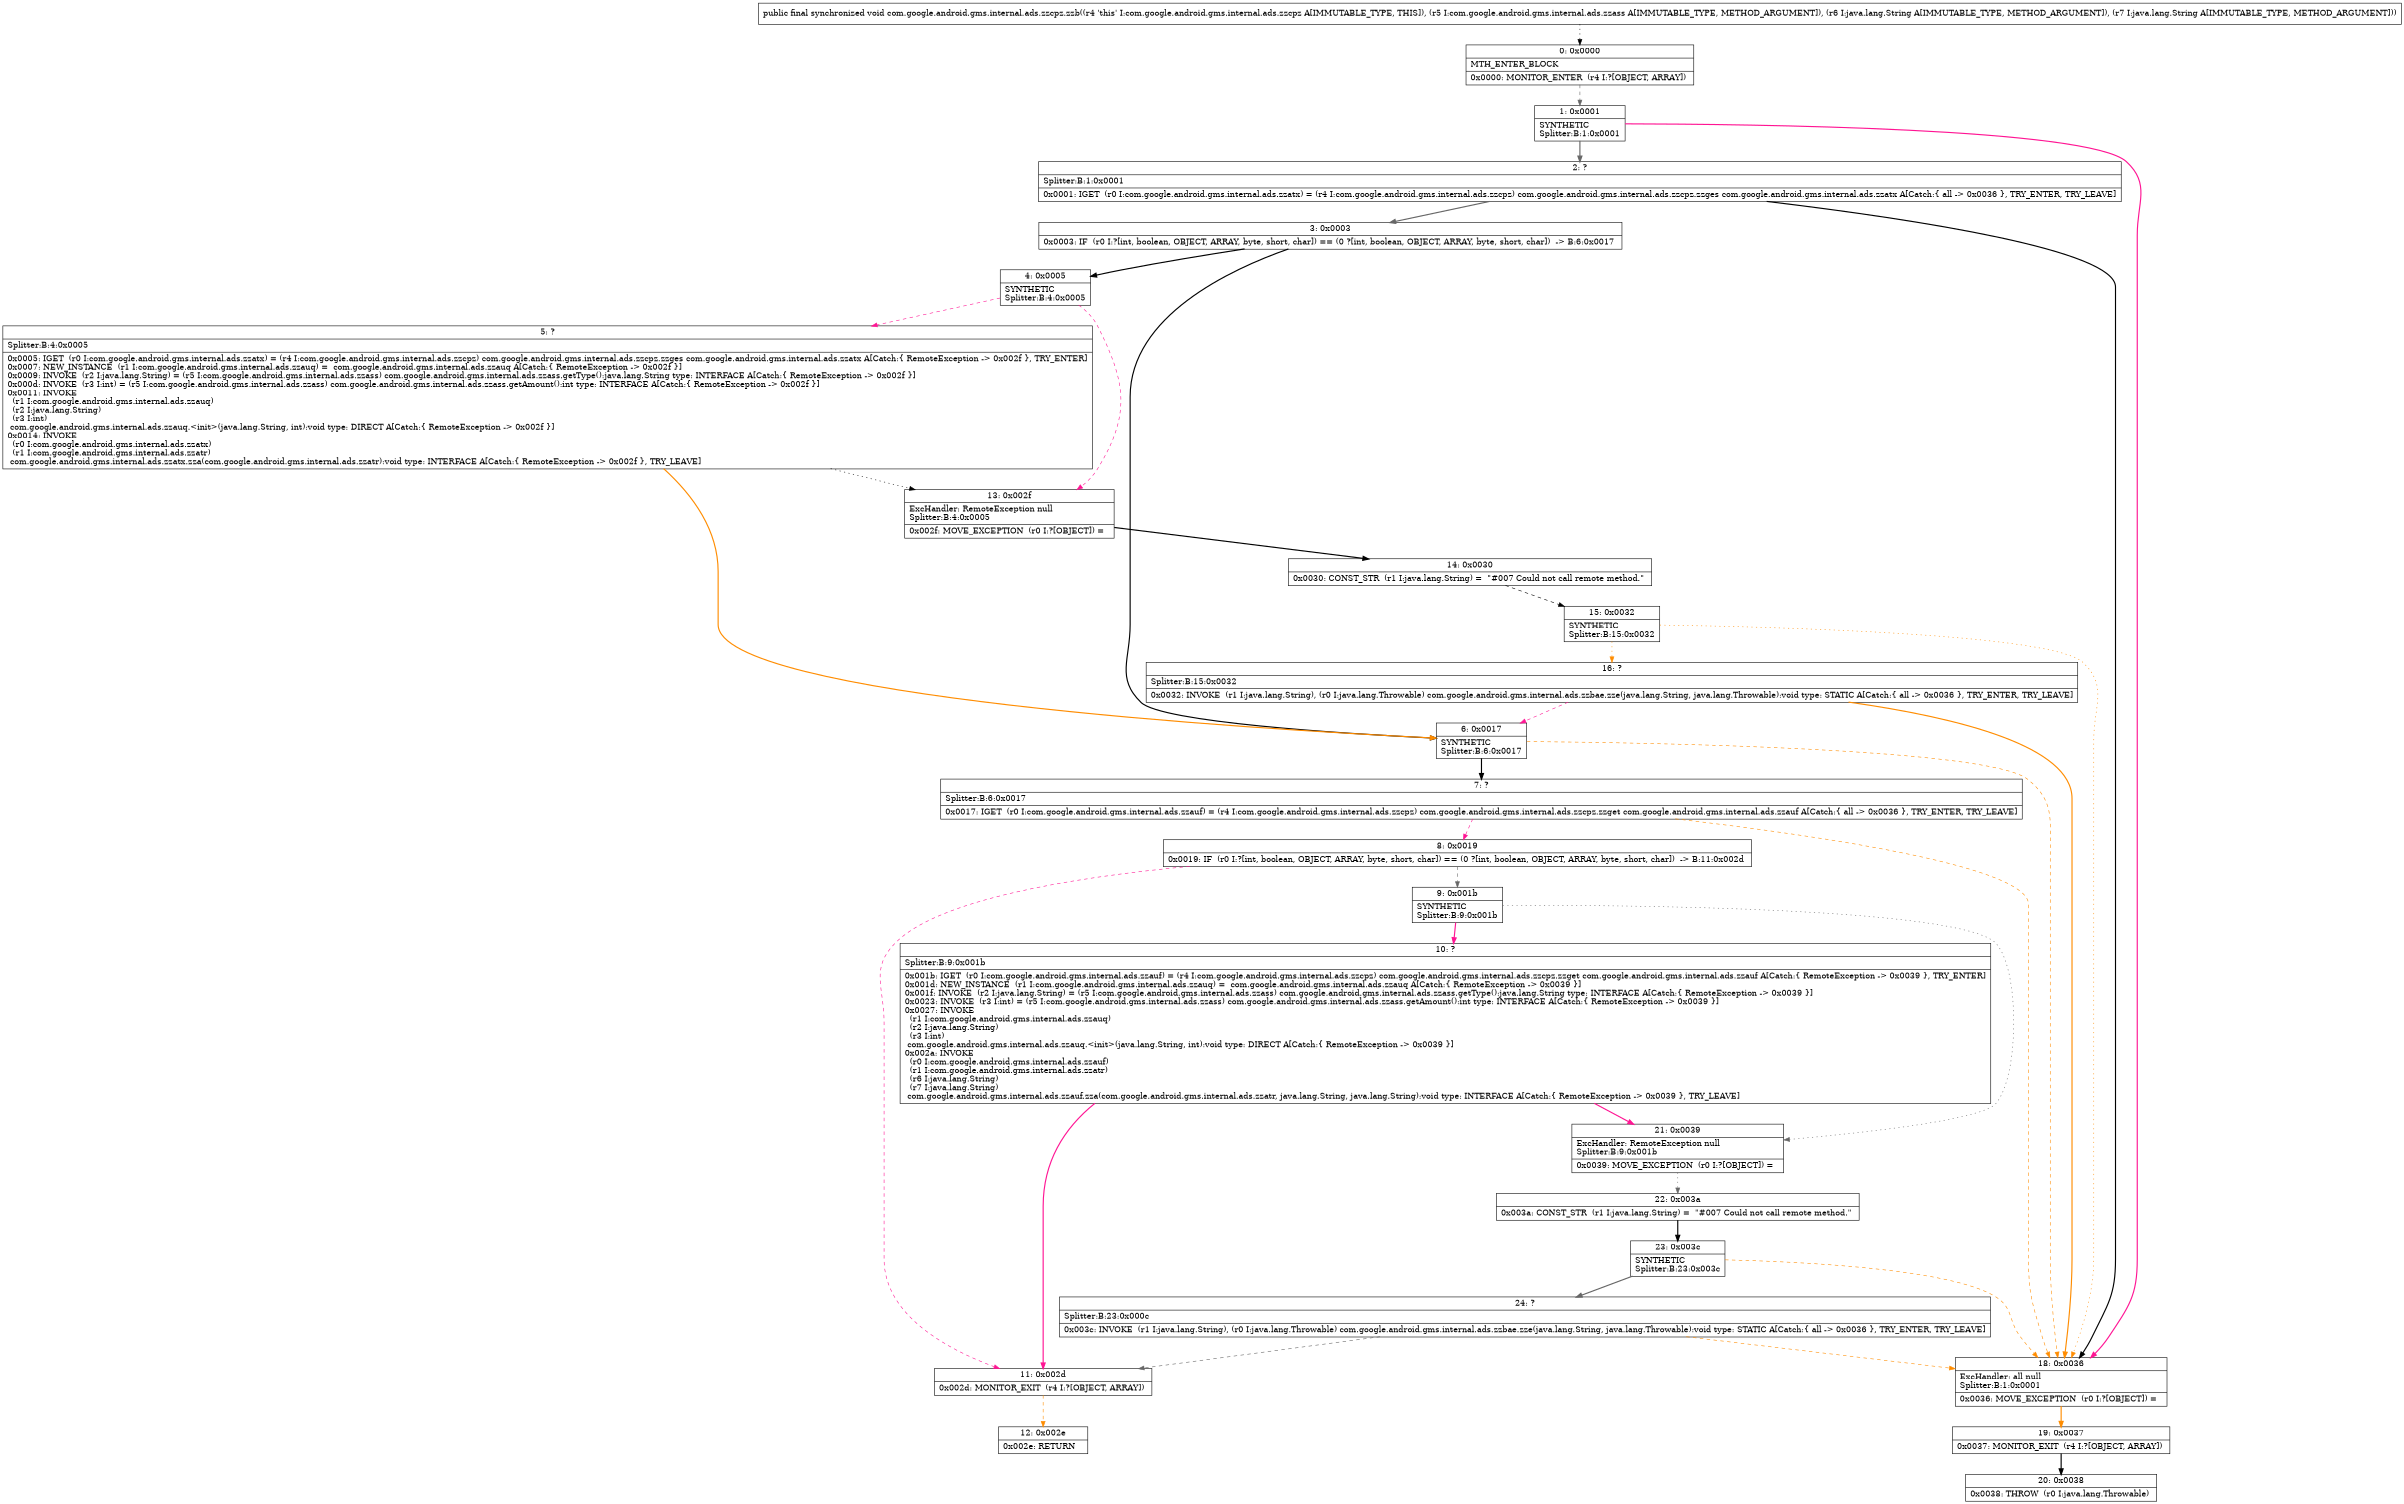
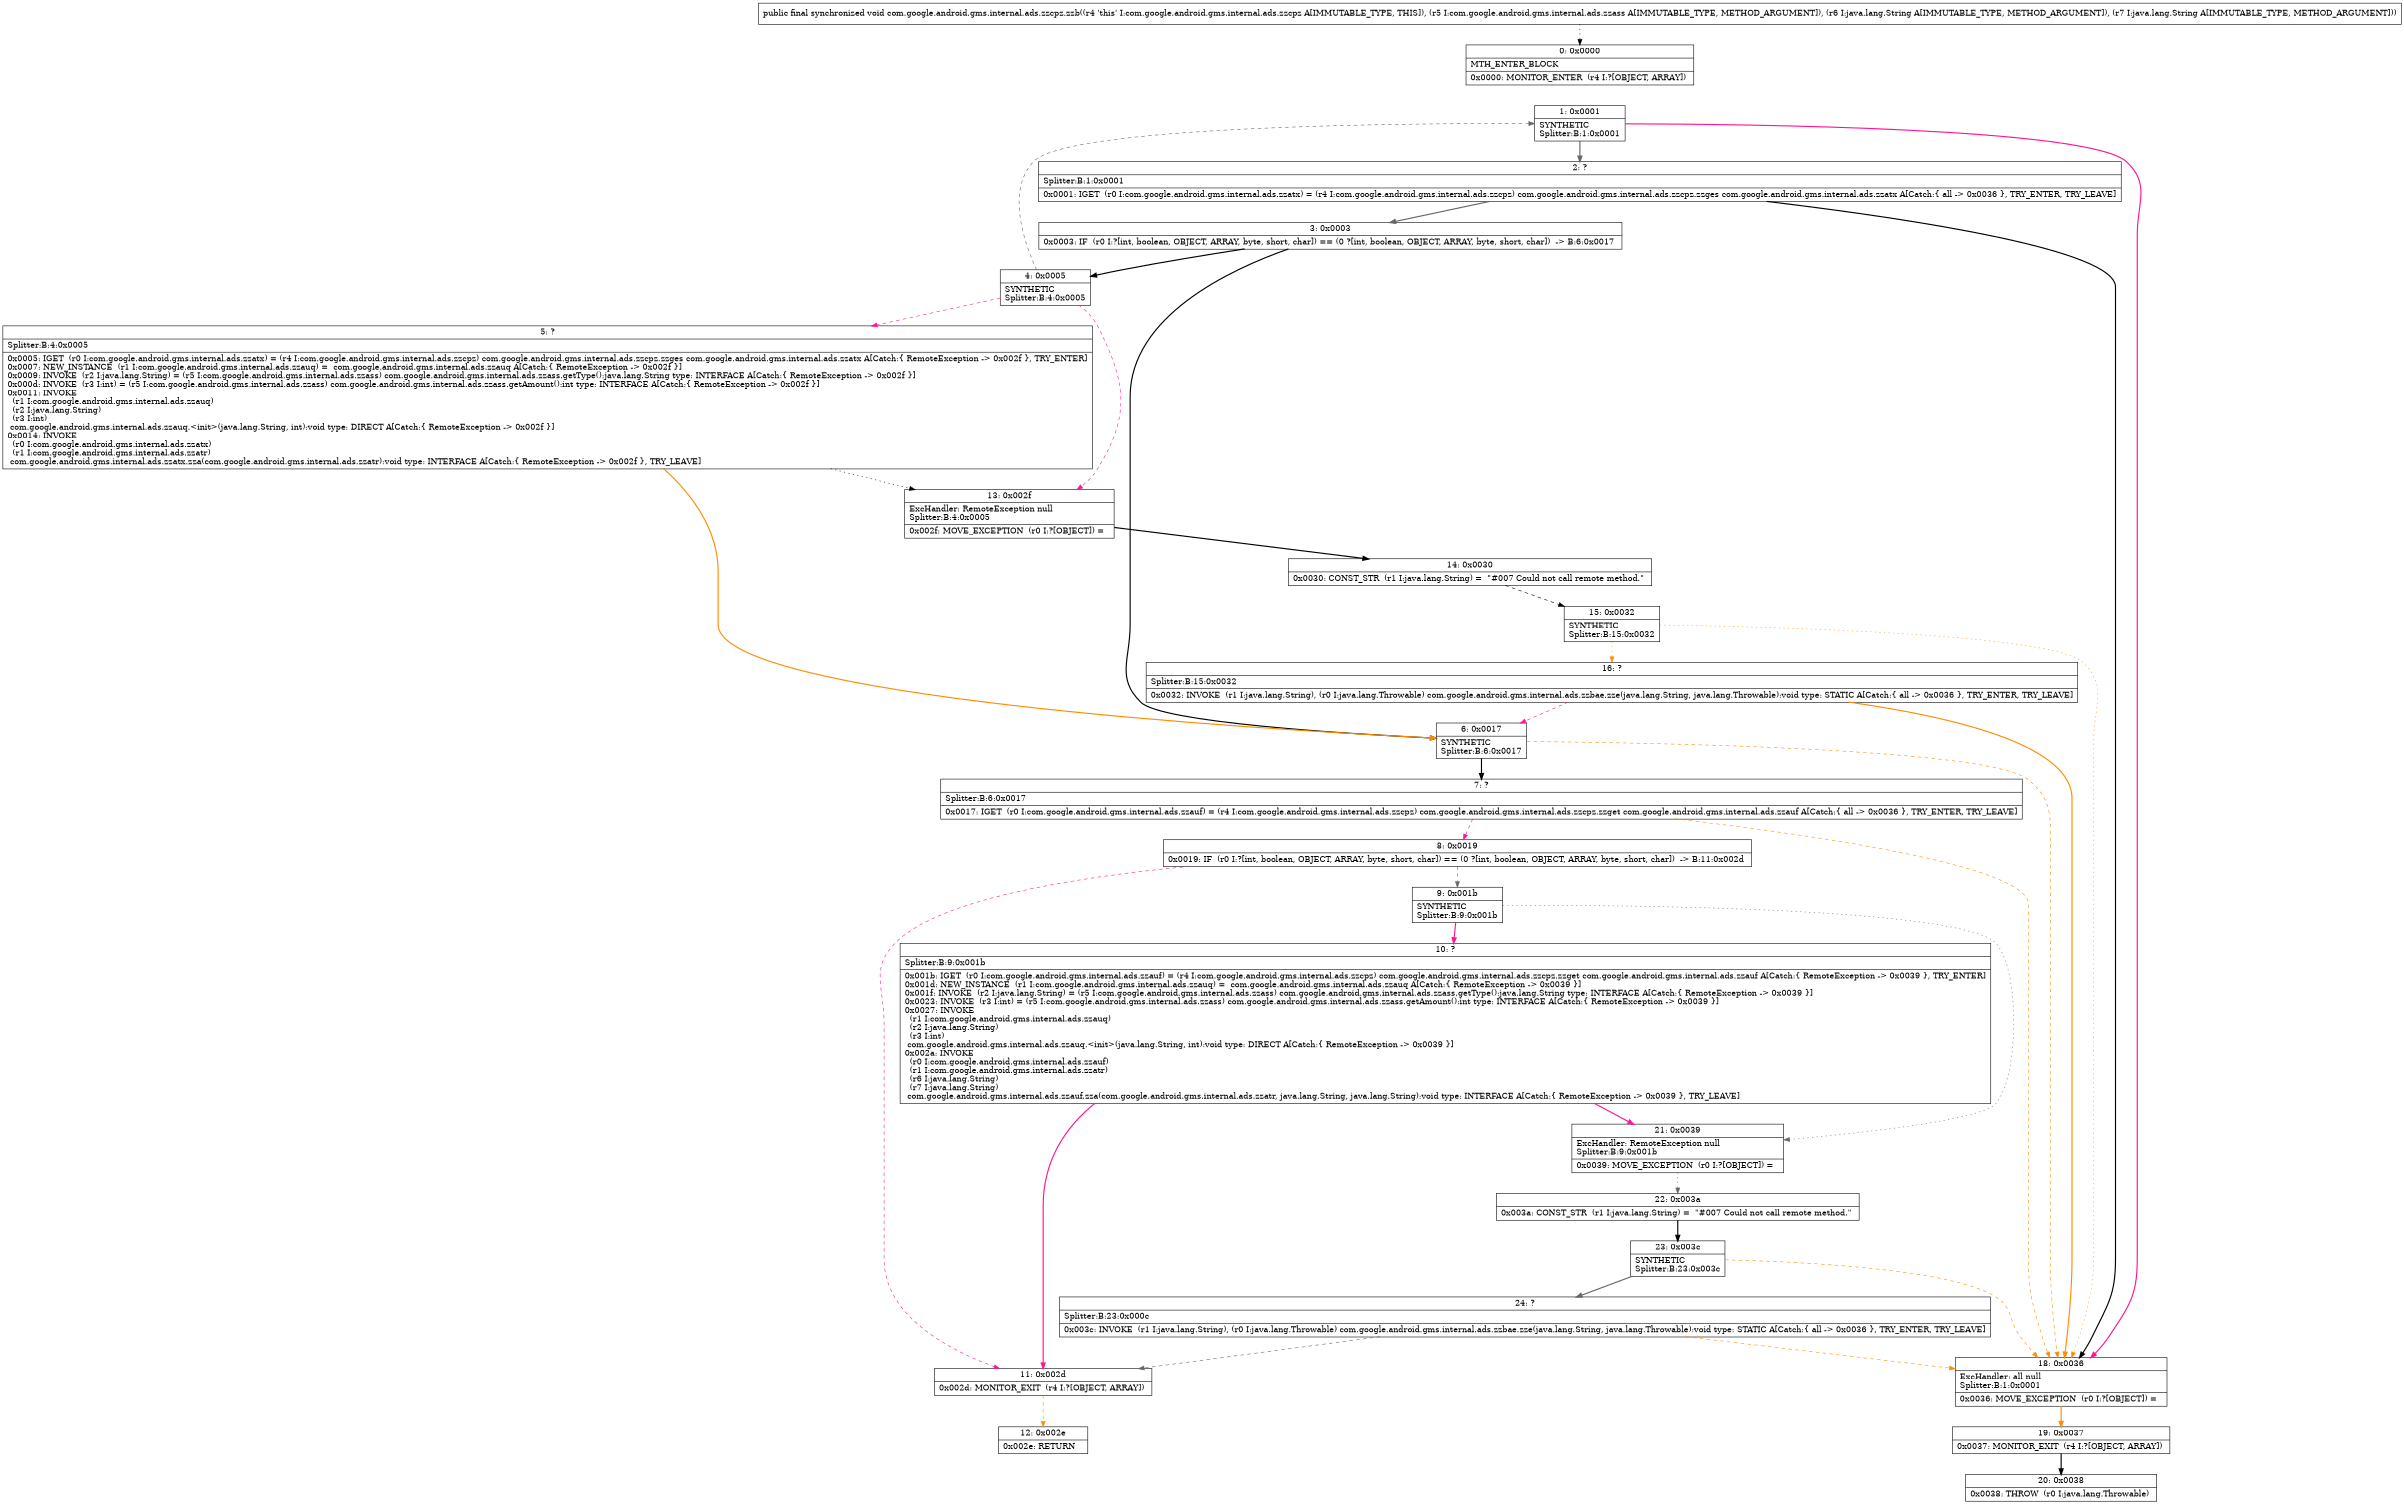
(1580, 92) -> (1222, 131)
